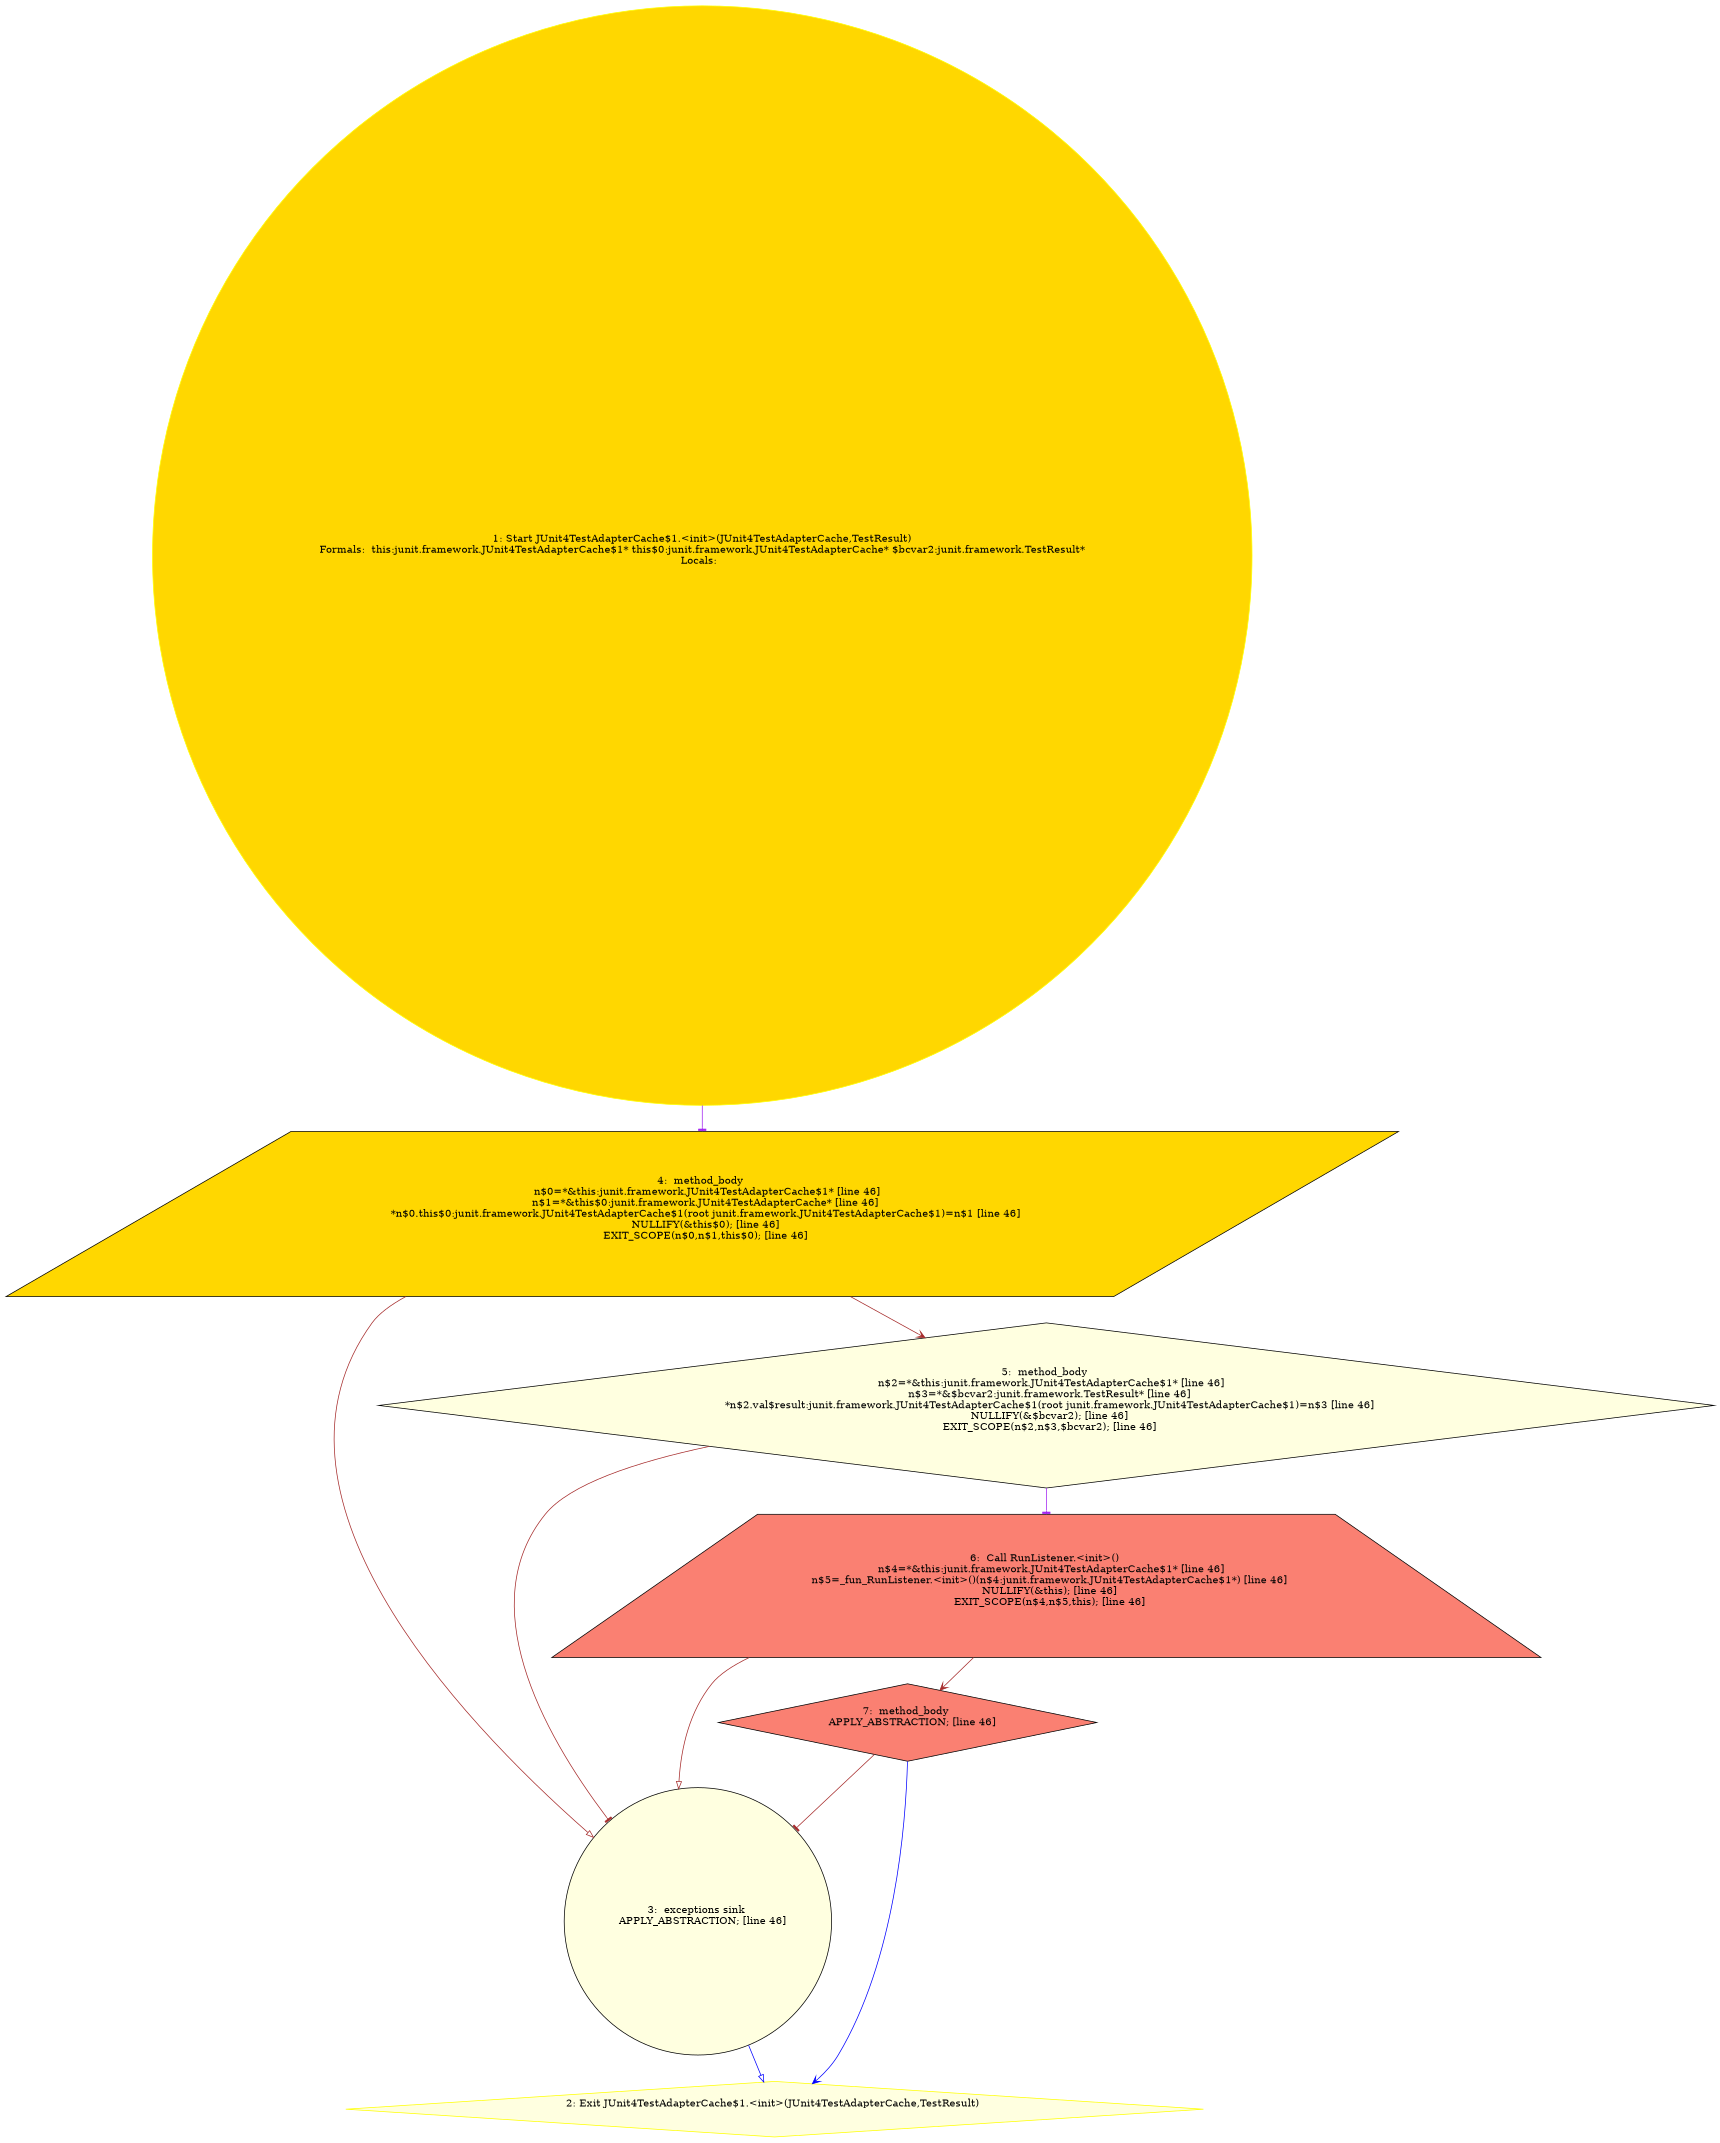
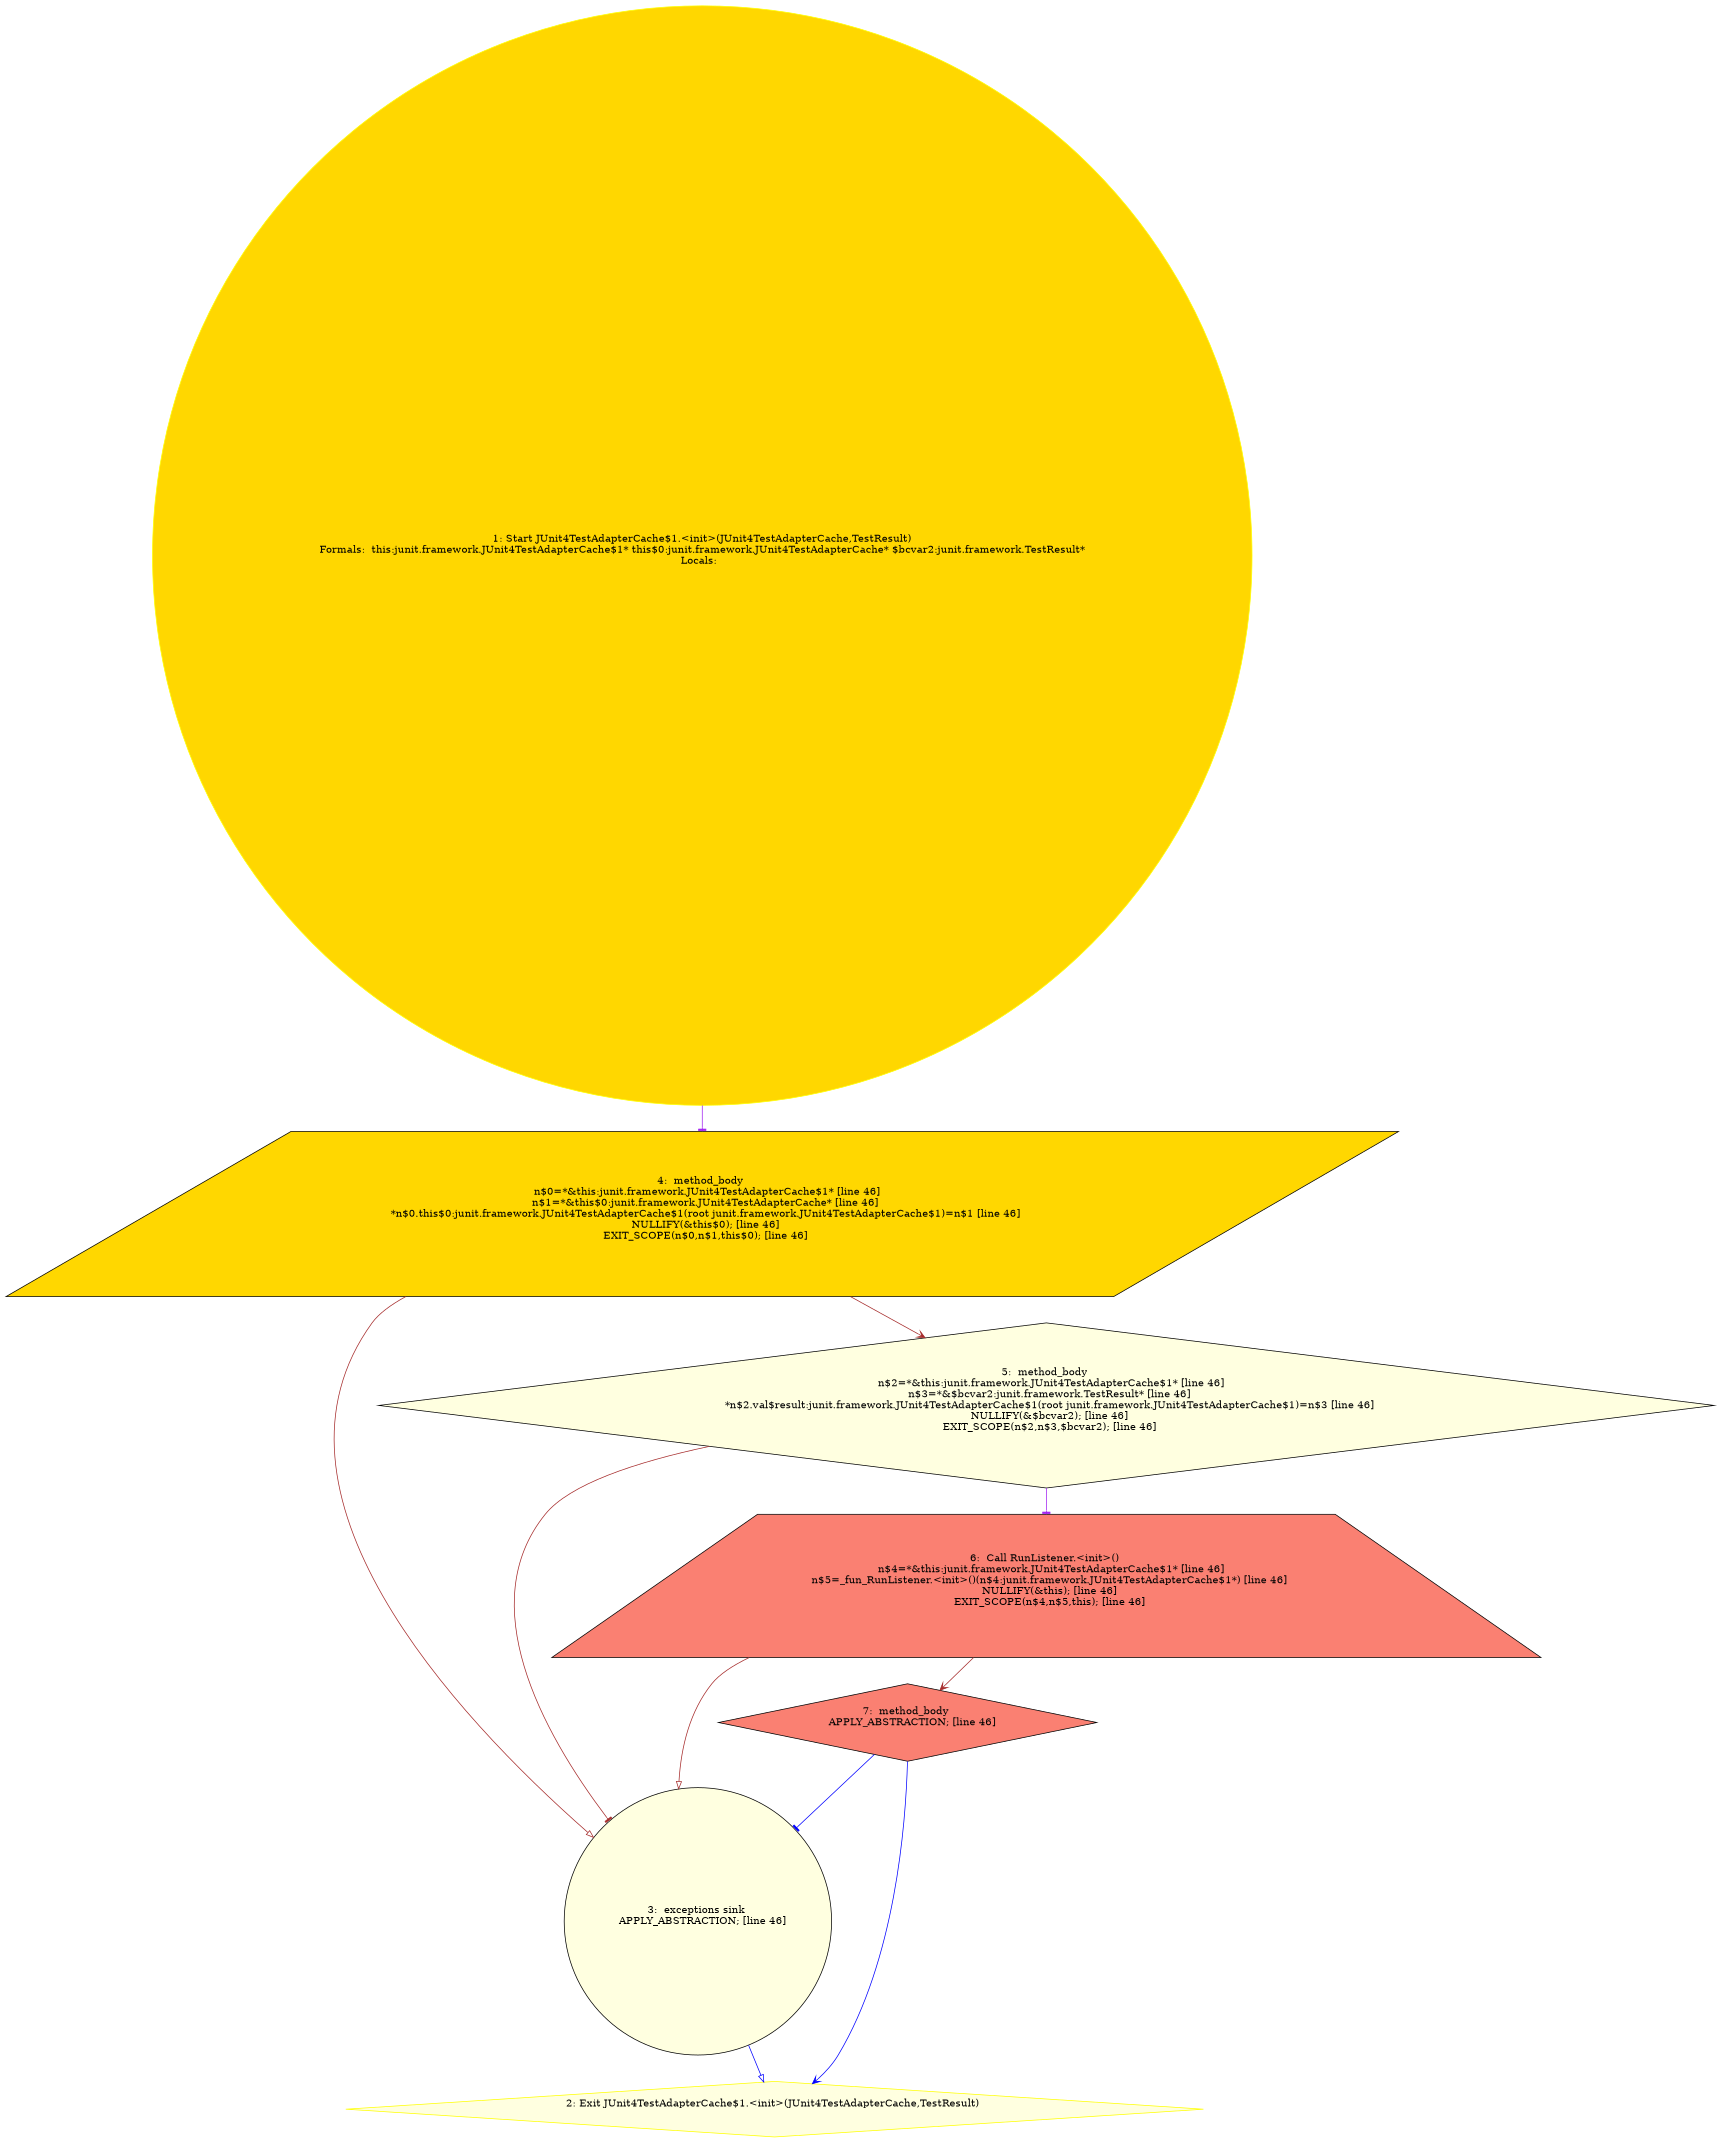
(836, 1791) -> (836, 1791)
